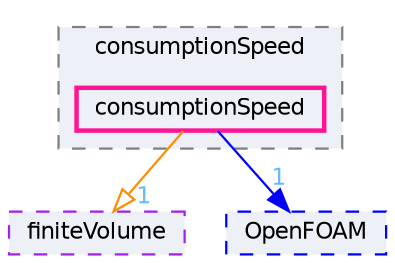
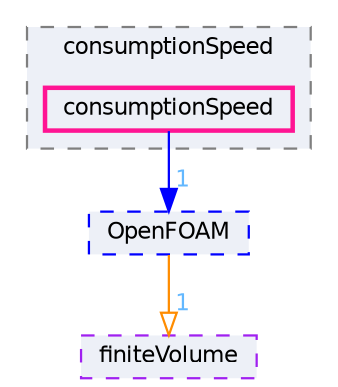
(156, 163) -> (169, 284)
